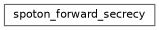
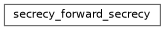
(80, 15) -> (82, 15)
